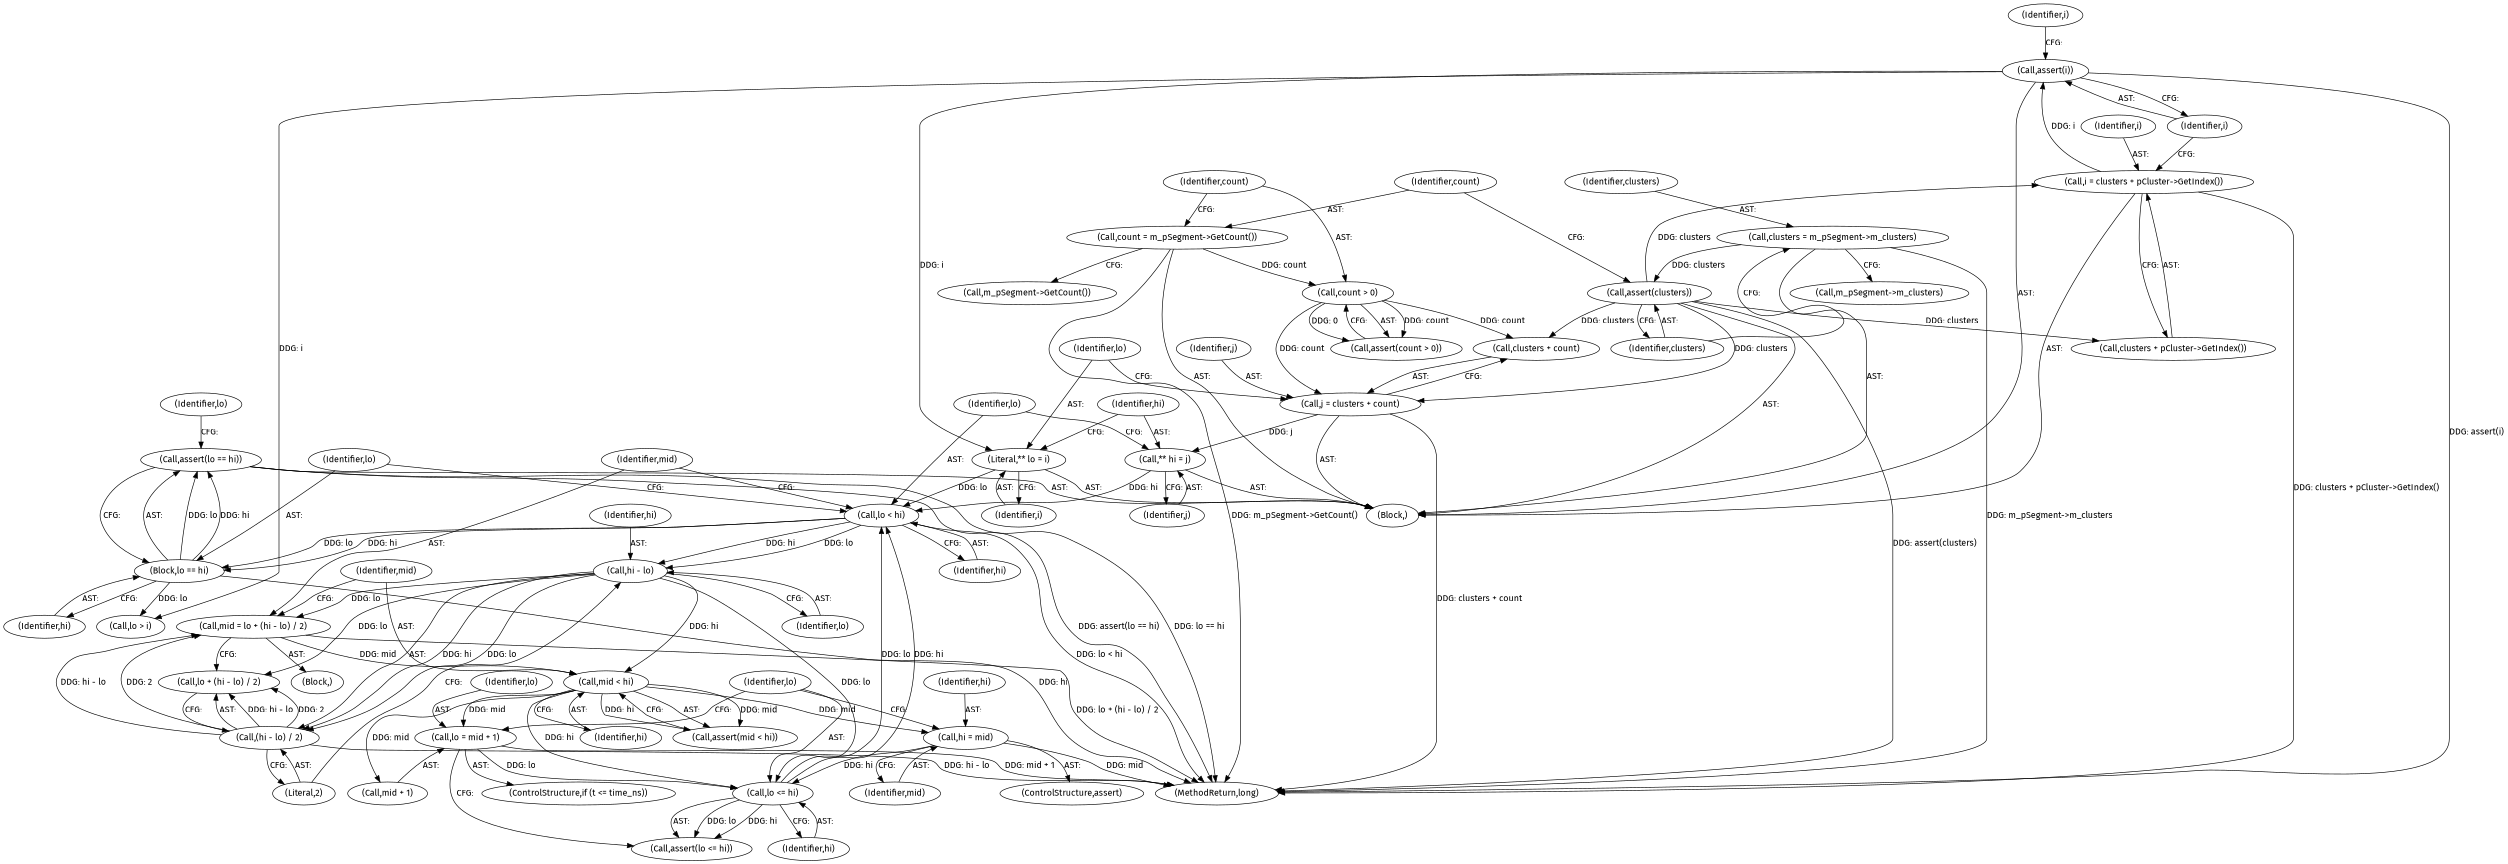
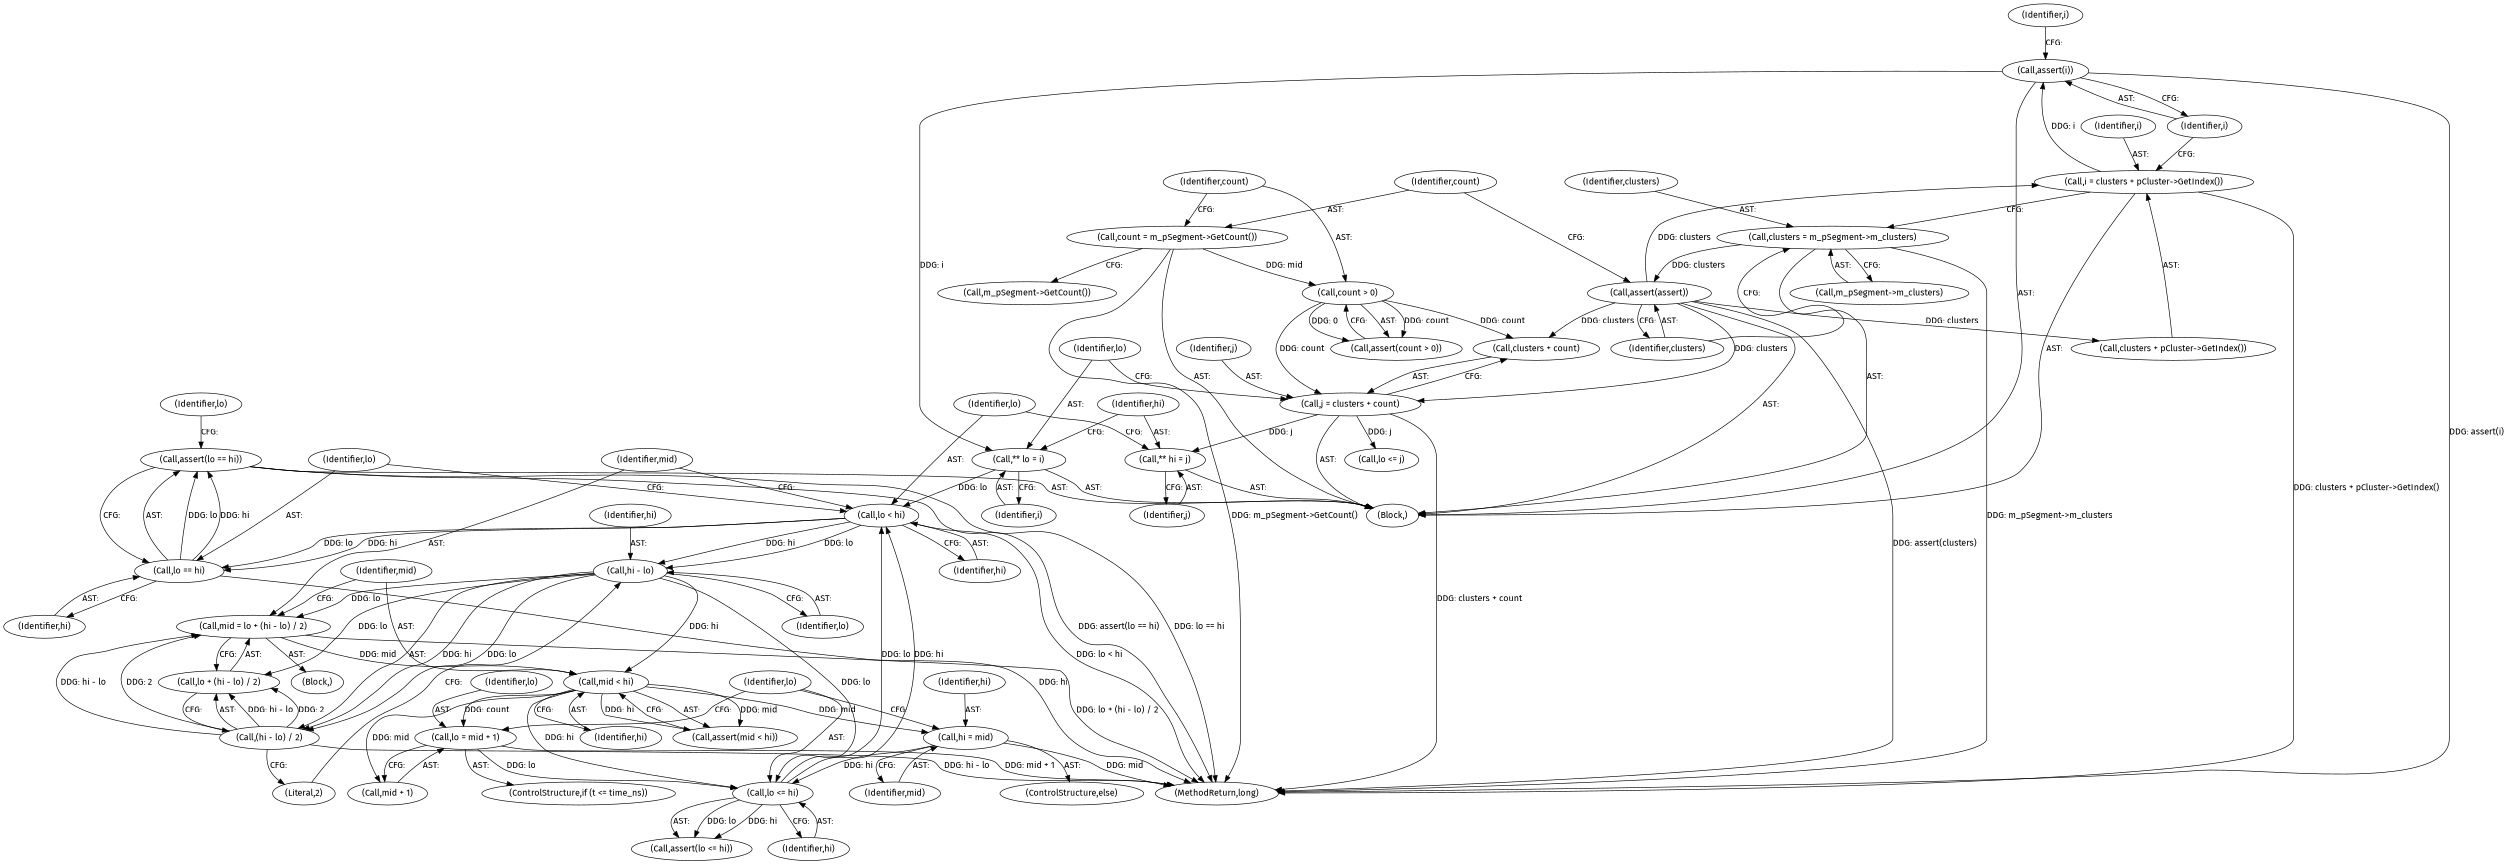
(2141, 264) -> (1992, 209)
(1284, 265) -> (1284, 265)
none -> (1836, 271)
(1649, 293) -> (1649, 293)
(1019, 460) -> (1019, 460)
none -> (1382, 460)
(1039, 502) -> none
(179, 571) -> (179, 571)
(131, 627) -> none
none -> (240, 659)
(487, 710) -> (487, 710)
(294, 767) -> none
(1072, 793) -> (1072, 793)
(510, 829) -> (398, 754)
